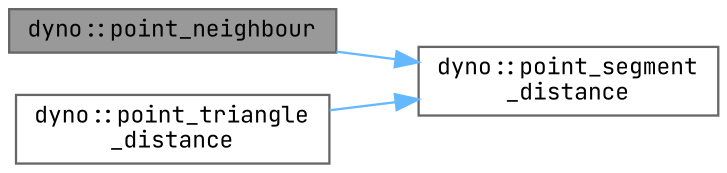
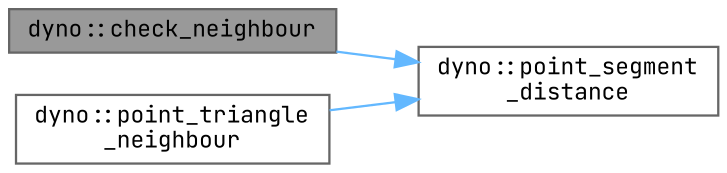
(173, 31) -> (173, 31)
(173, 129) -> (173, 129)
